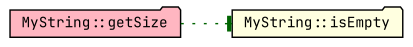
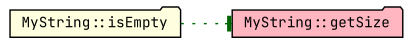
(203, 24) -> (203, 24)
